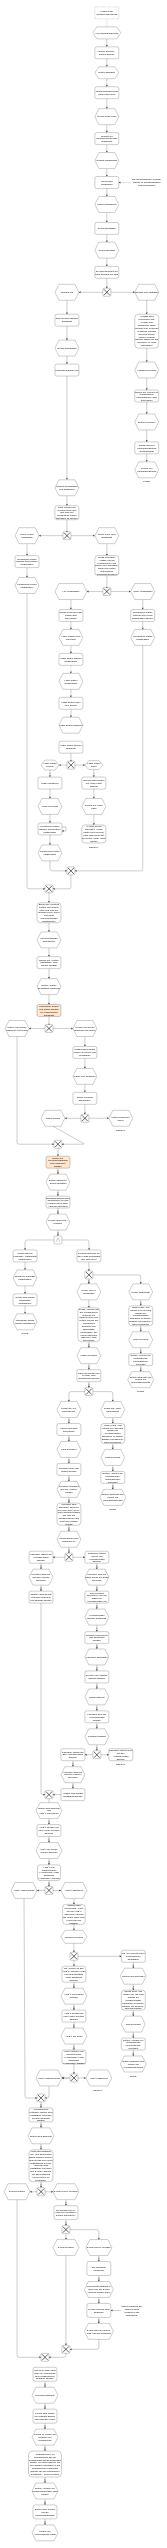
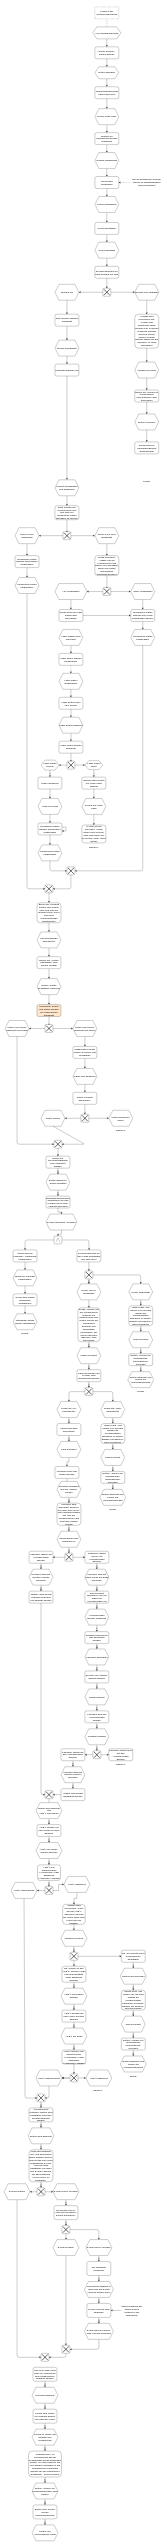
(147, 458) -> none
(147, 468) -> none
(71, 626) -> (128, 614)
none -> (71, 738)
(85, 1028) -> (85, 1028)
(58, 1162) -> (58, 1162)
(58, 1222) -> (62, 1222)
(69, 1470) -> (67, 1473)
(74, 1892) -> (77, 1886)
(74, 1939) -> (74, 1940)
